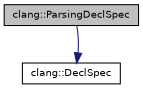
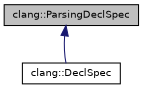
(78, 39) -> (64, 50)
